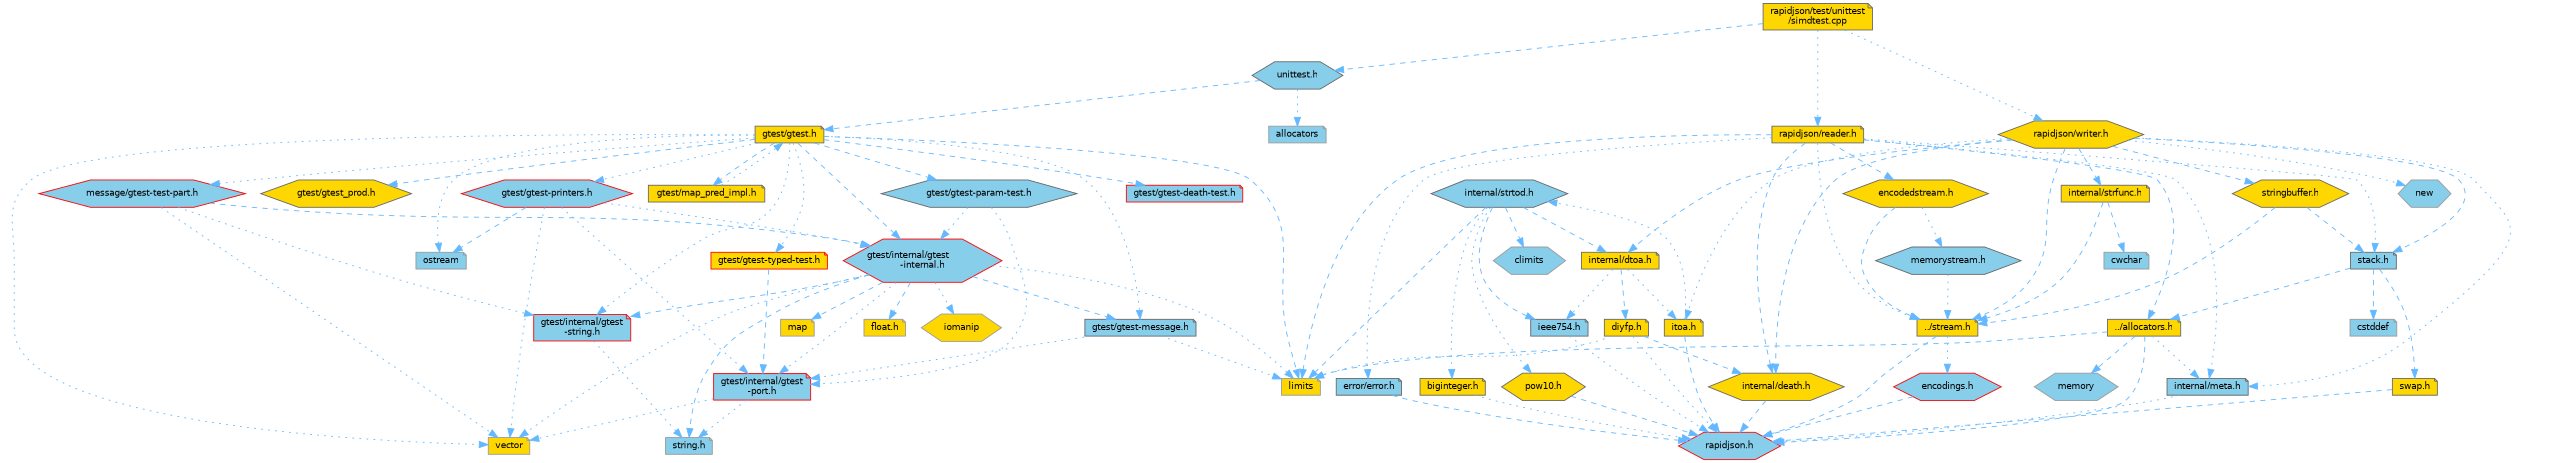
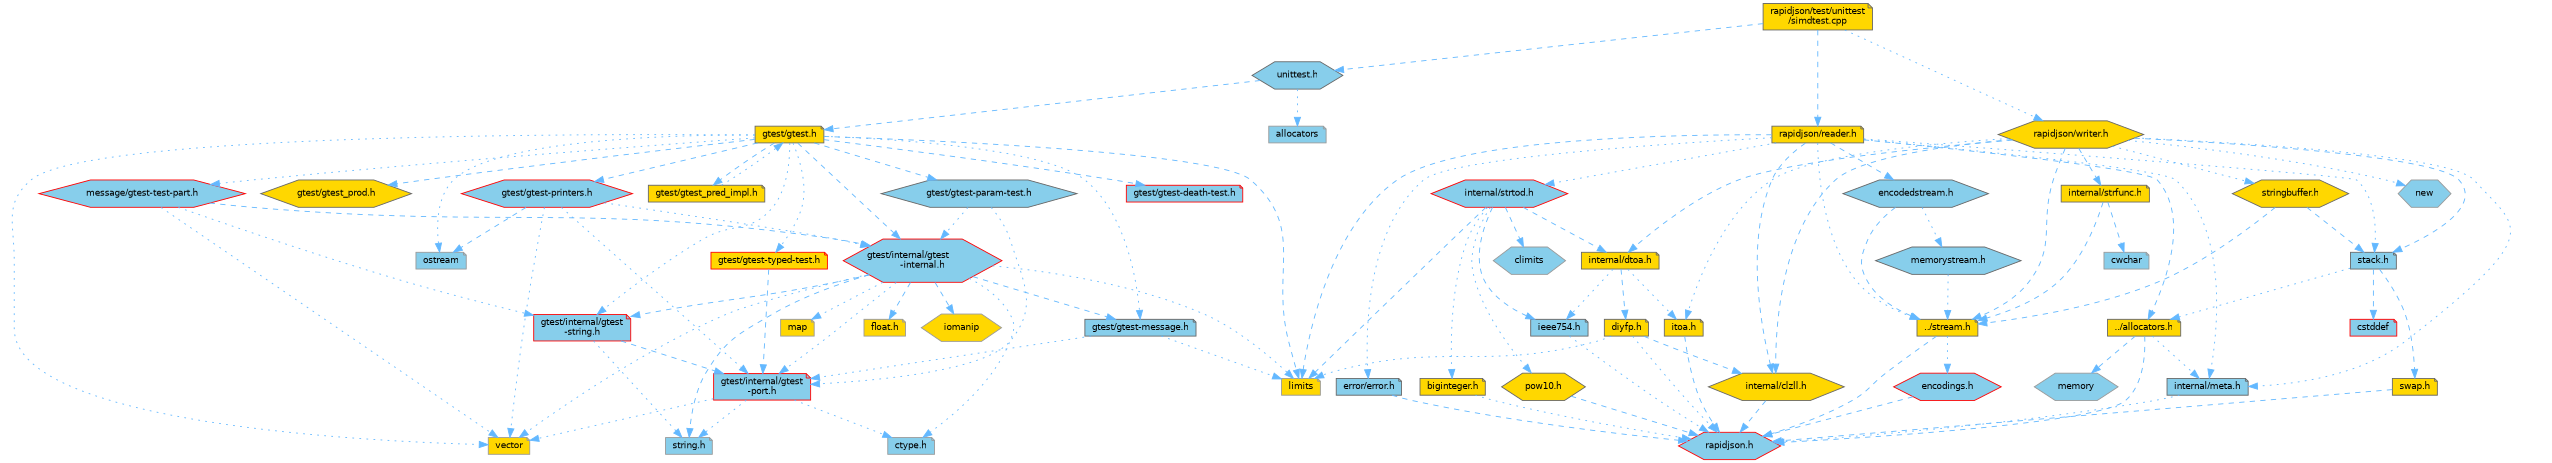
(1818, 74) -> (1818, 74)
(681, 161) -> (681, 161)
(2209, 171) -> (2209, 171)
(707, 194) -> (707, 194)
(1499, 194) -> (1499, 194)
(1916, 194) -> (1916, 194)
(1649, 228) -> (1665, 163)
(2265, 293) -> (2265, 293)
(942, 294) -> (942, 294)
(851, 299) -> (851, 299)
(2373, 328) -> (2373, 328)
(1715, 347) -> none
none -> (668, 356)
(1776, 387) -> (1776, 387)
none -> (911, 446)
